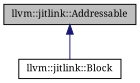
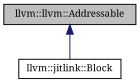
(70, 14) -> (70, 14)
